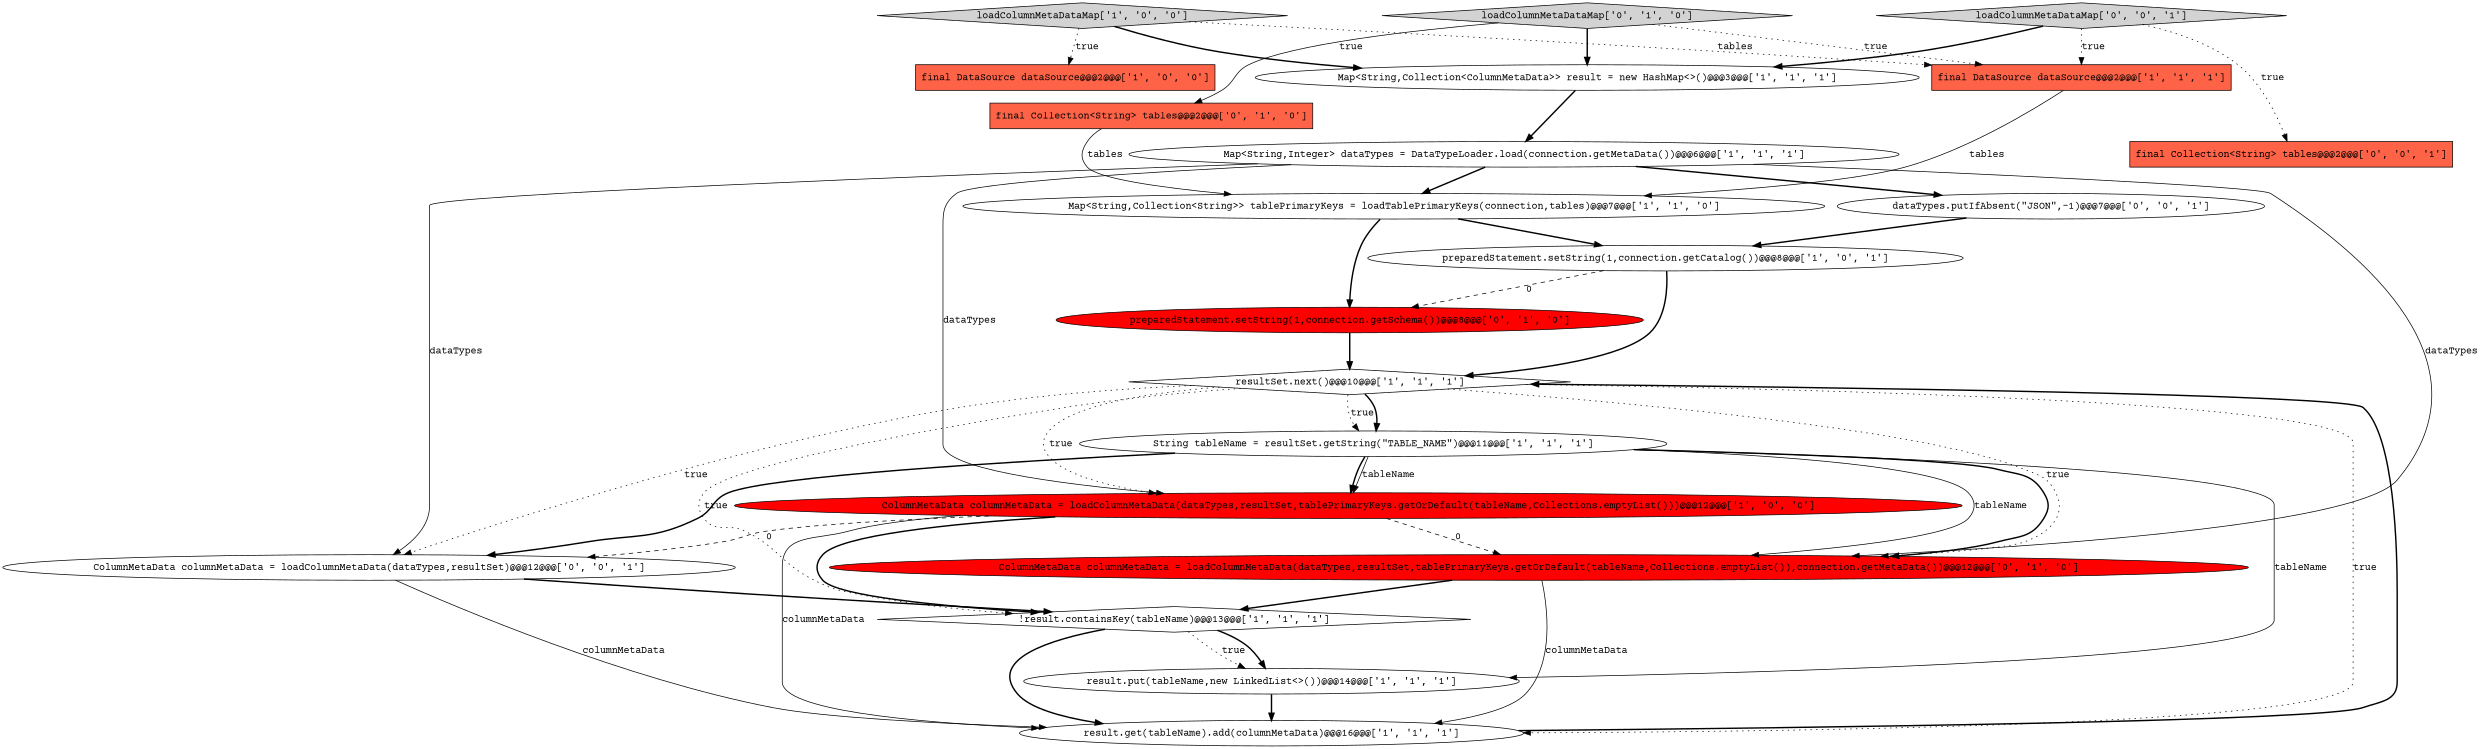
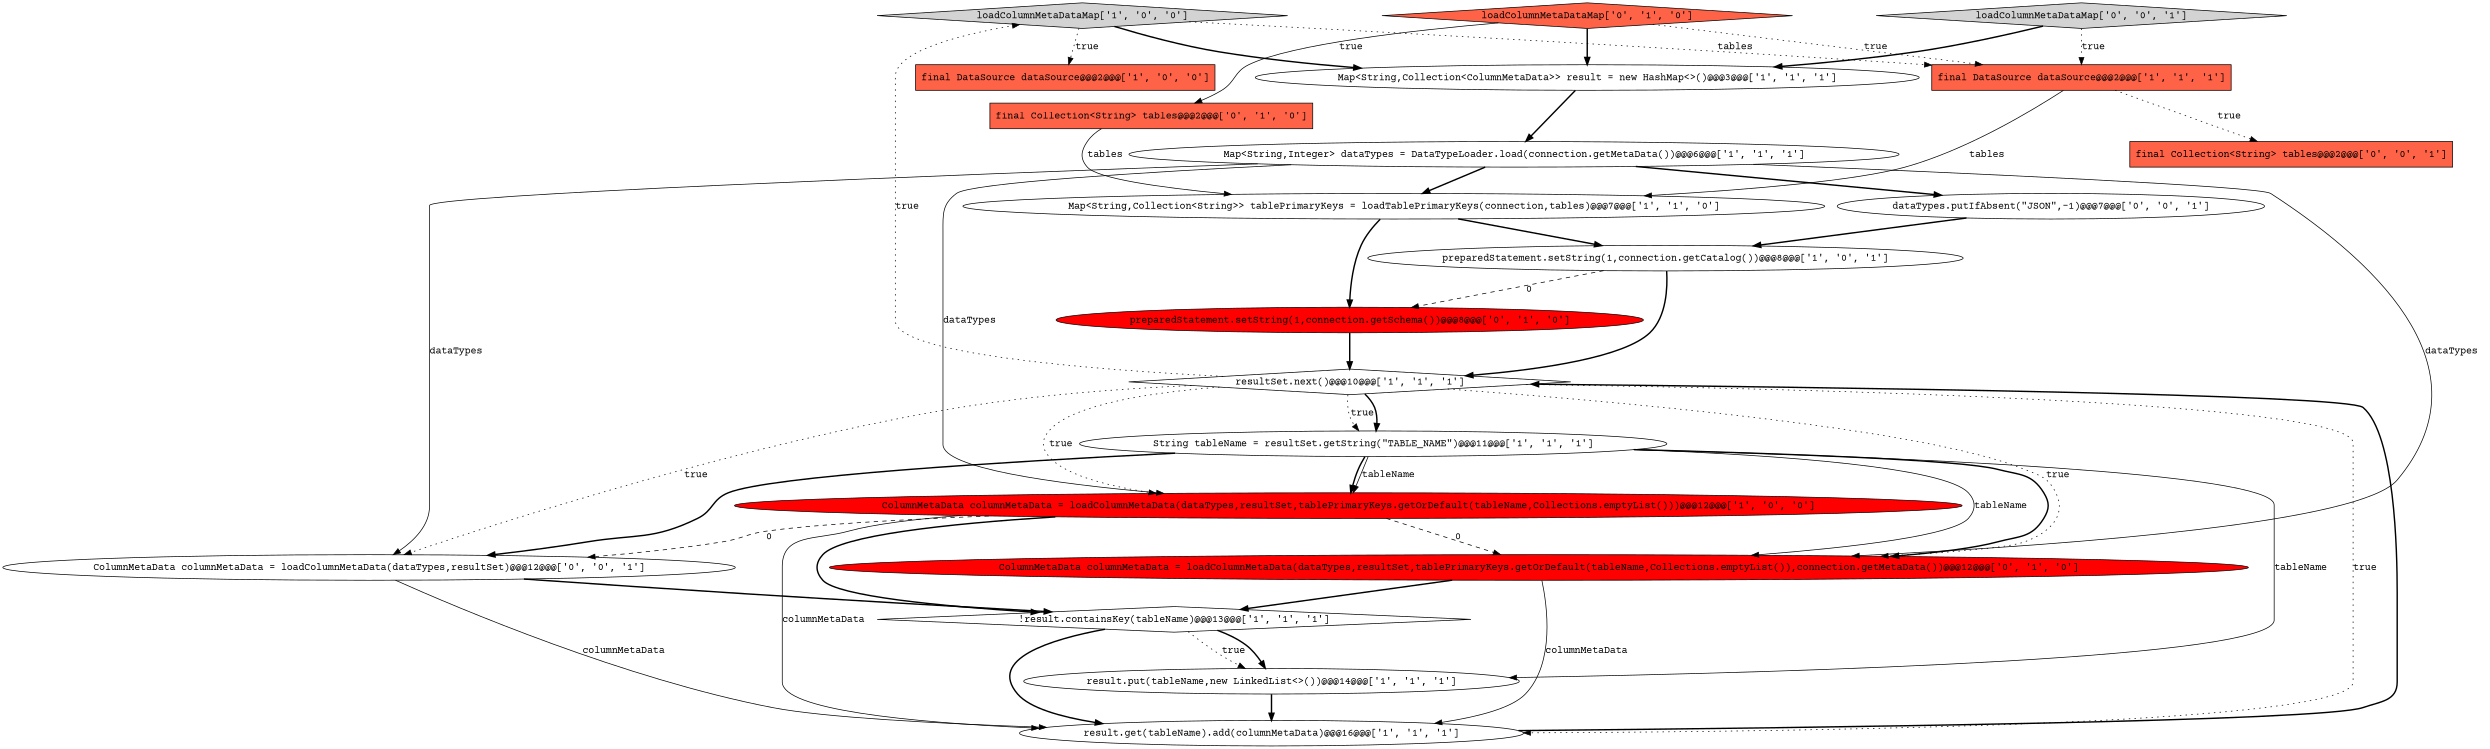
(1587, 16) -> (1587, 16)
(2230, 59) -> (2183, 115)
(796, 459) -> (895, 301)
